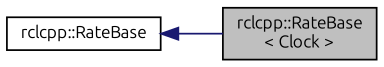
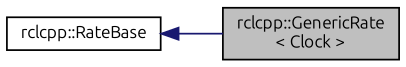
(300, 34) -> (311, 34)
